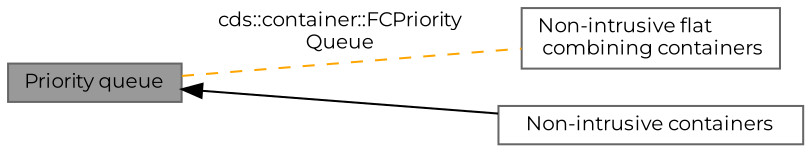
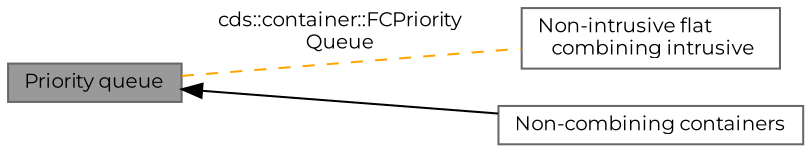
(651, 38) -> (651, 38)
(651, 125) -> (651, 125)
